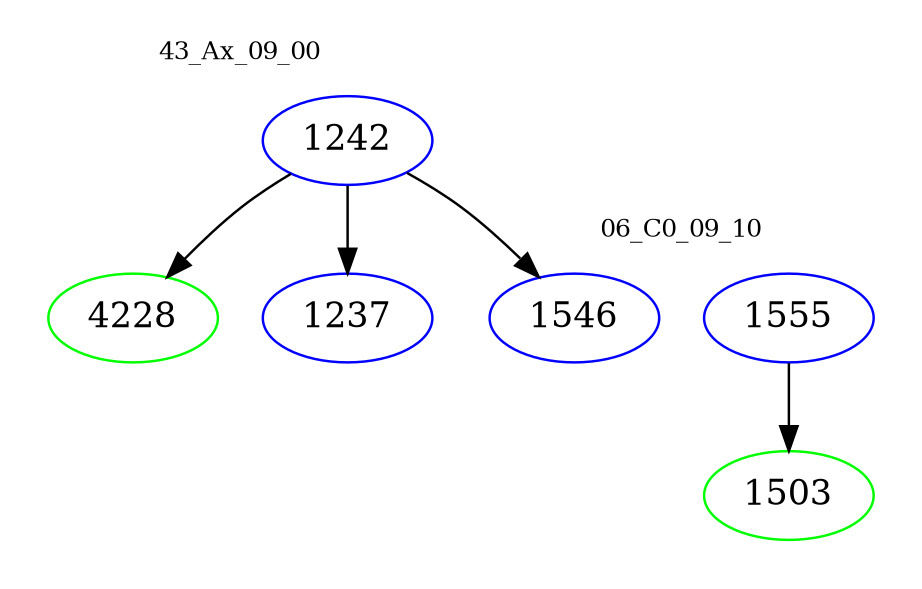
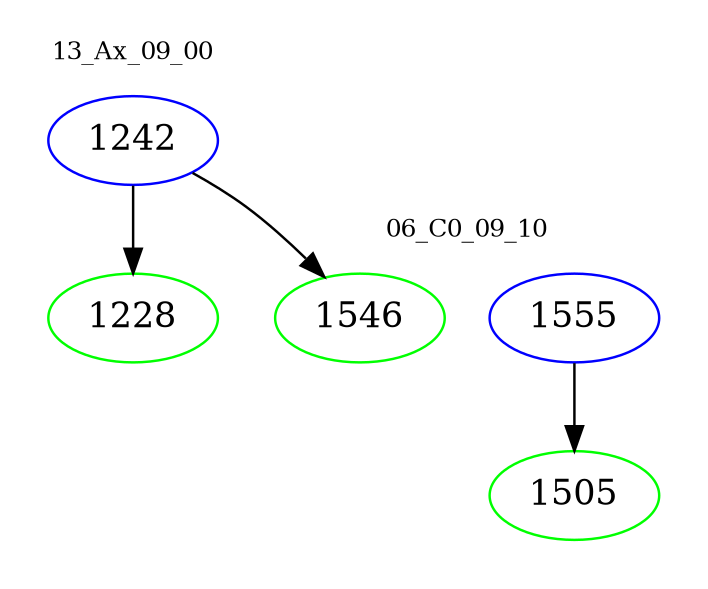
(240, 53) -> (133, 53)
(133, 318) -> (133, 318)
(348, 318) -> none
(574, 318) -> (360, 318)
(789, 496) -> (574, 496)
